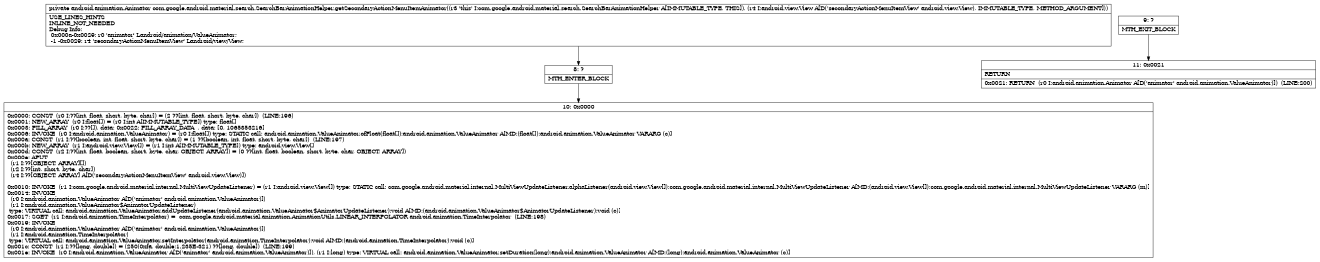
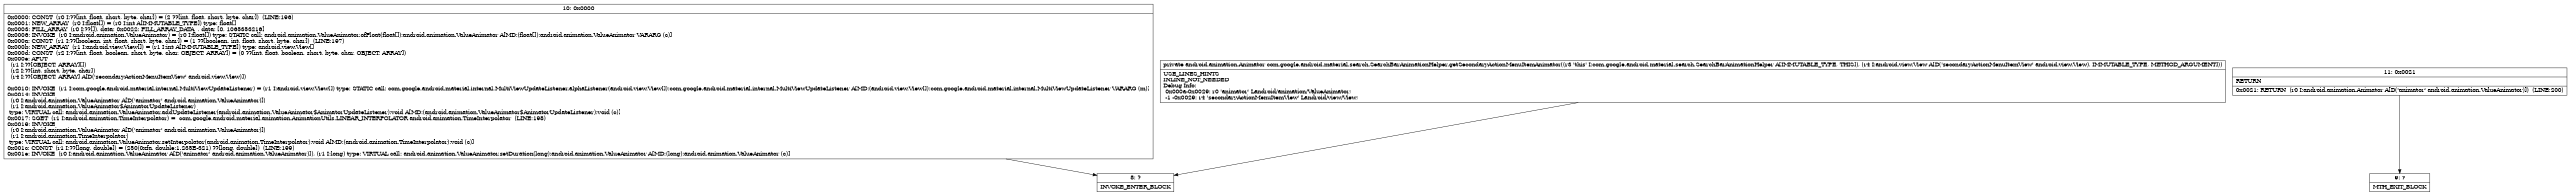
(1149, 46) -> (2400, 132)
(579, 79) -> (1135, 187)
(579, 91) -> (1049, 167)
